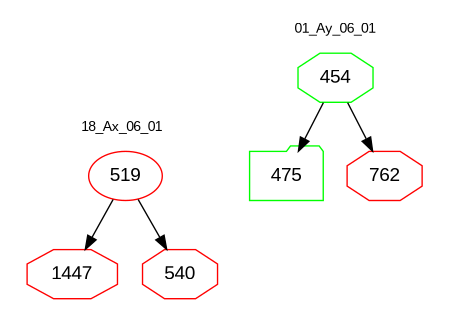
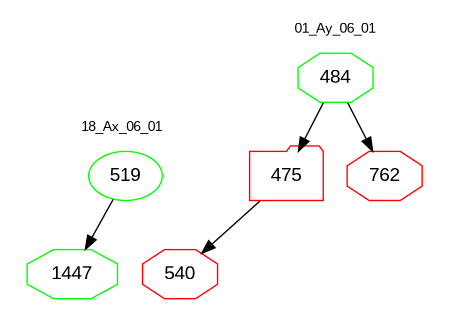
(336, 78) -> (336, 78)
(125, 176) -> (125, 176)
(286, 176) -> (286, 176)
(149, 218) -> (236, 222)
(72, 274) -> (72, 274)
